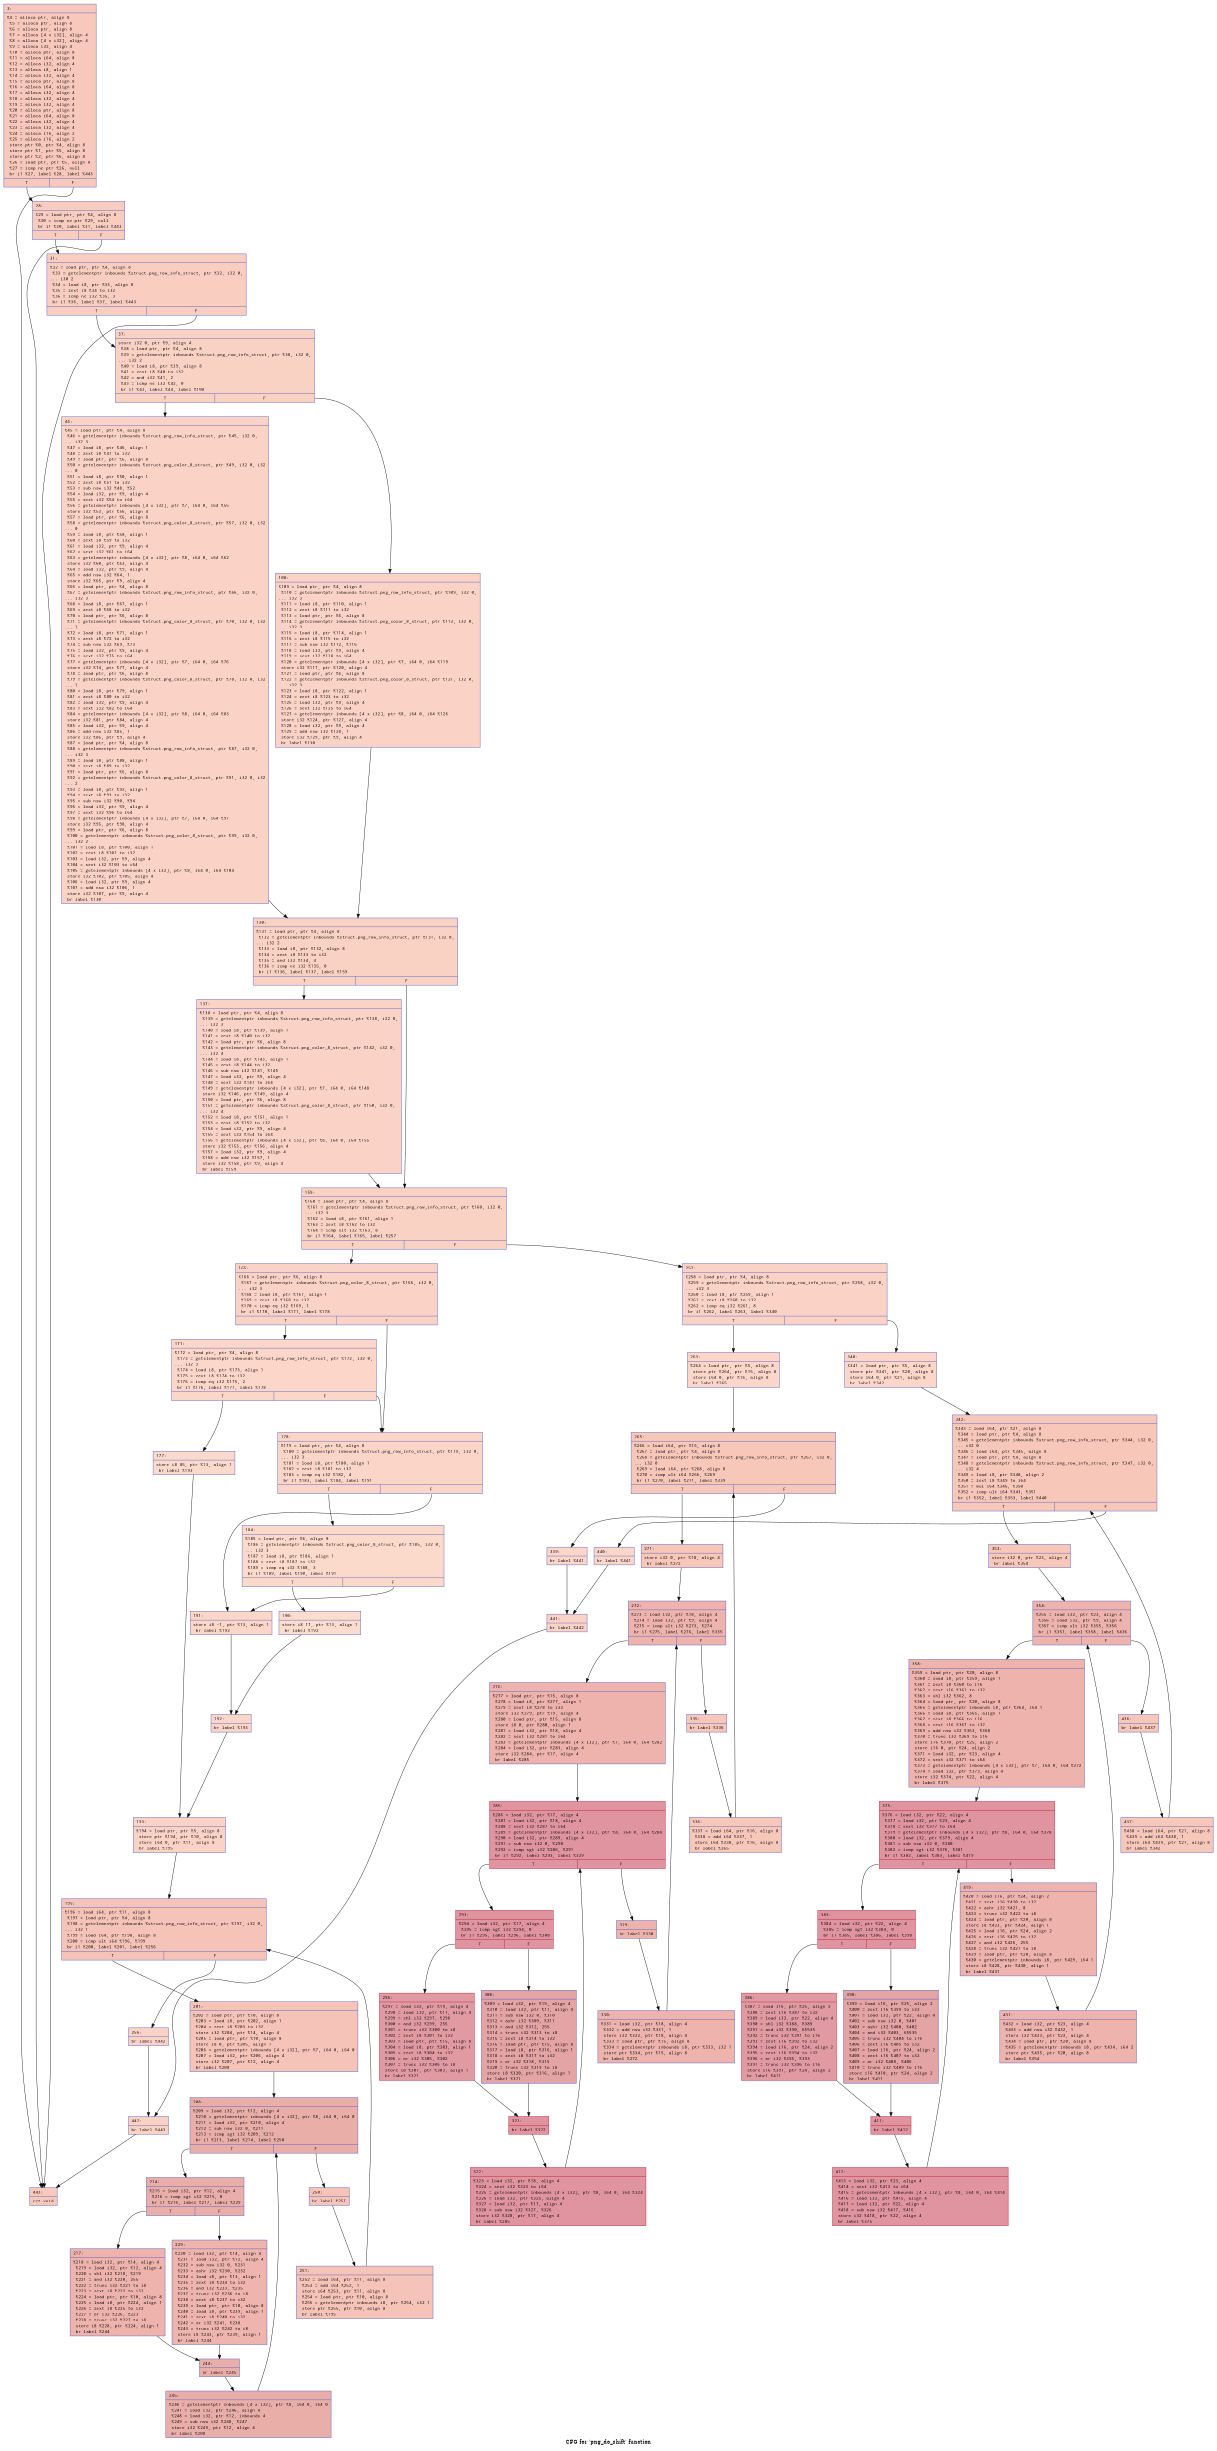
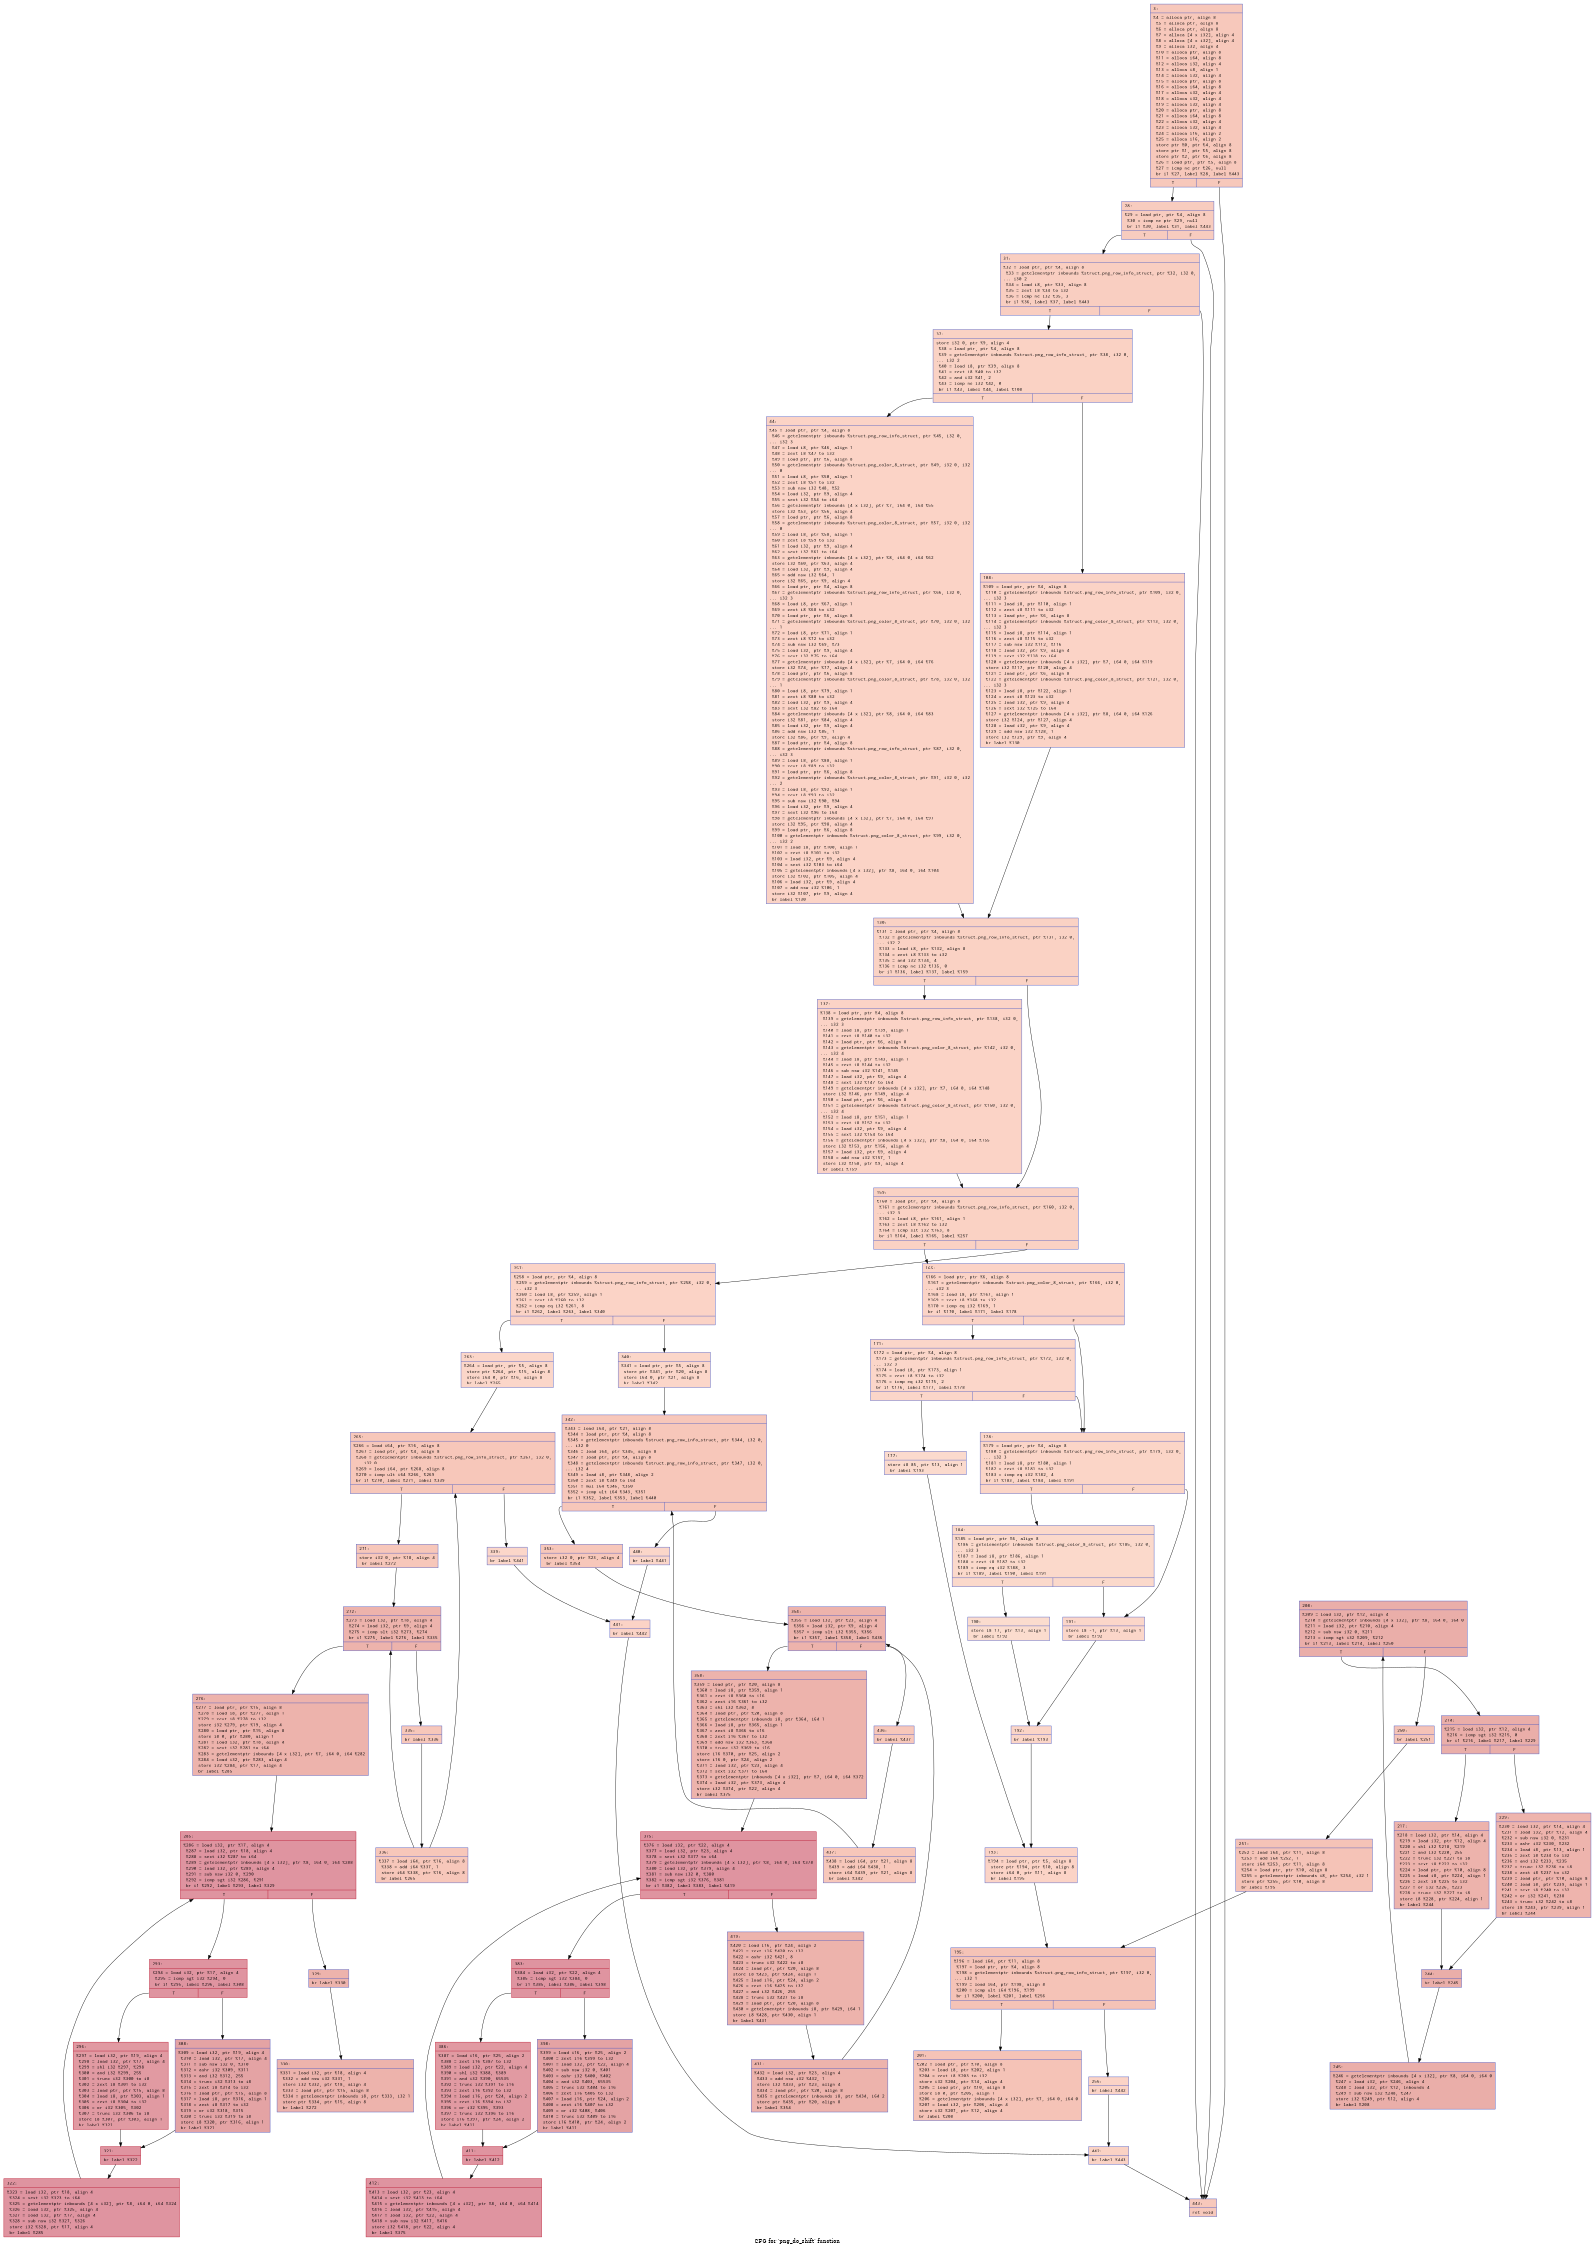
(672, 1830) -> (392, 1753)
(274, 2083) -> none
